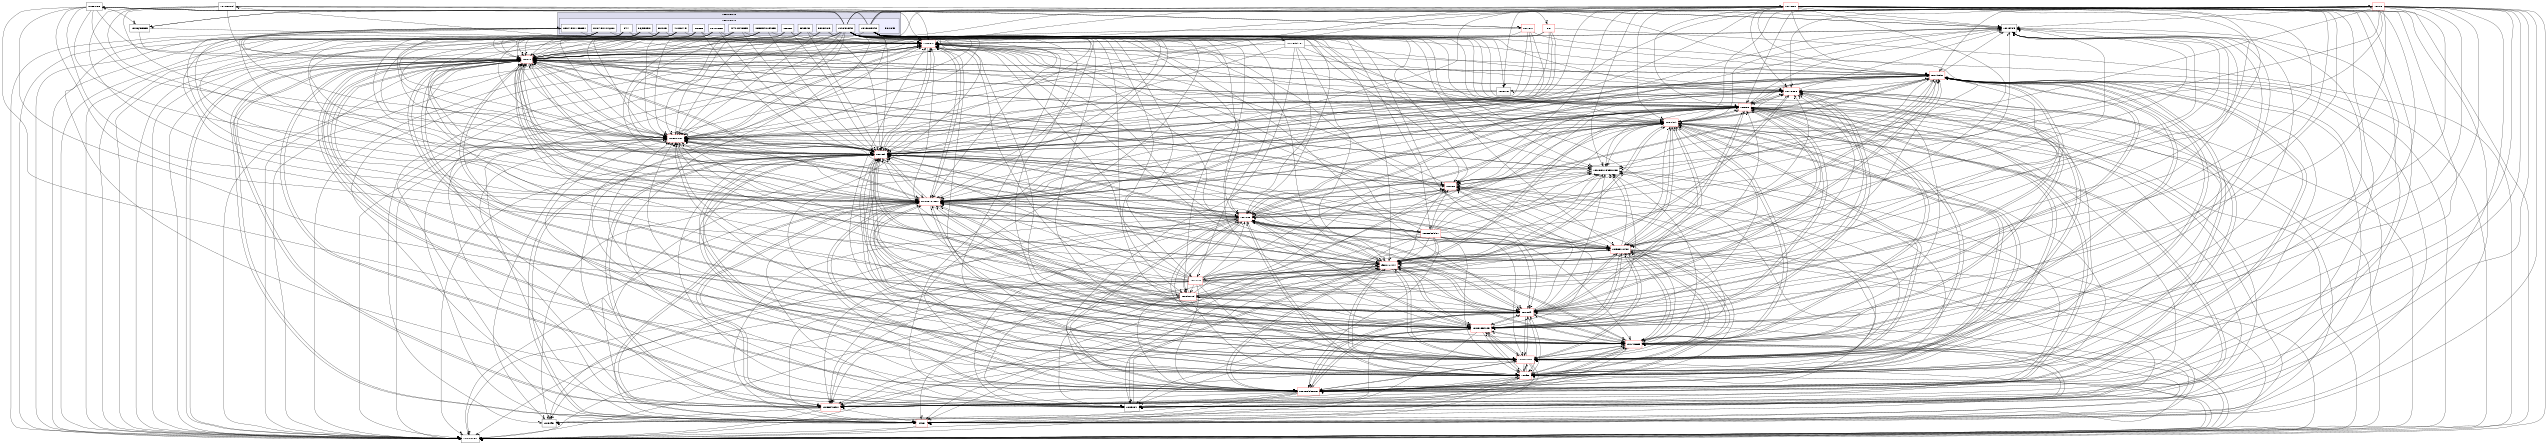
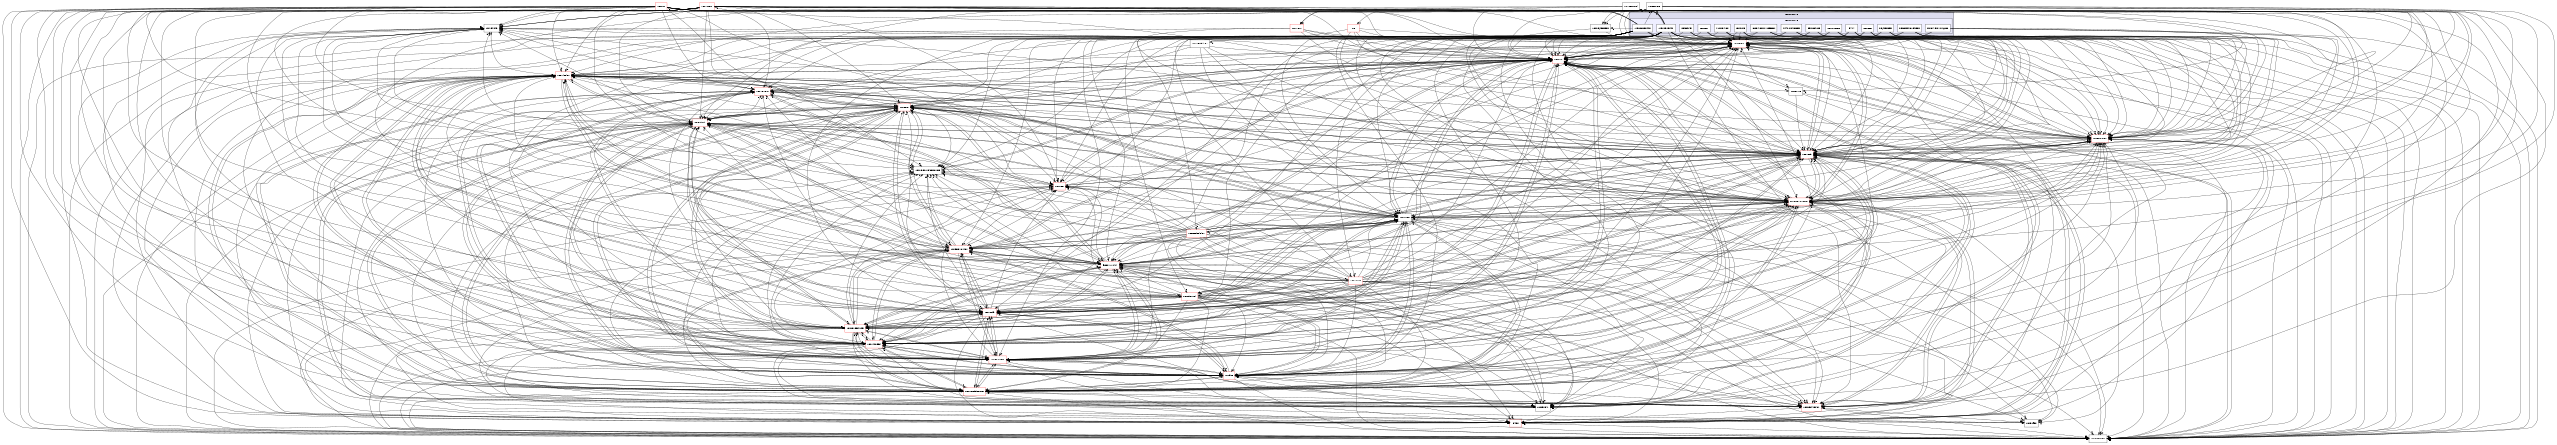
(890, 28) -> none
(1346, 162) -> (765, 182)
(1245, 218) -> (1405, 218)
(304, 289) -> (1862, 343)
